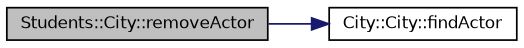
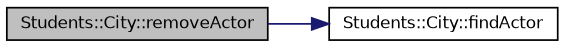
(423, 24) -> (443, 24)
